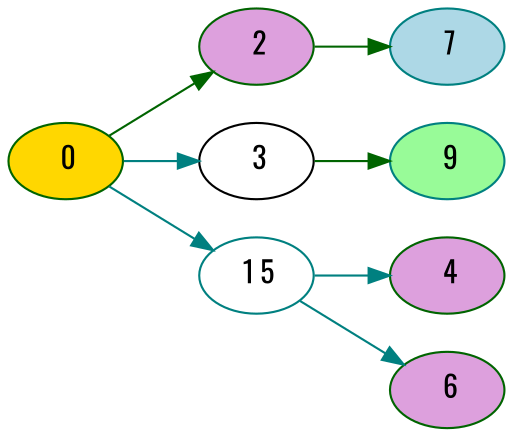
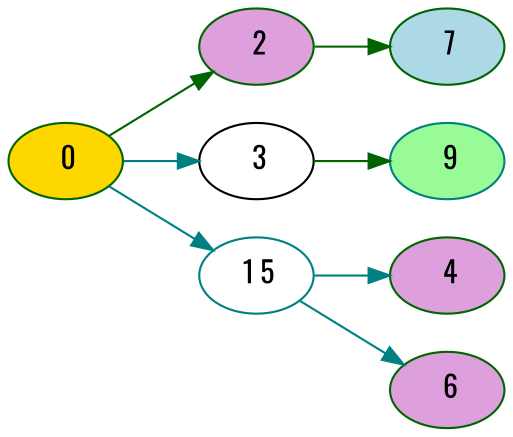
(447, 47) -> (447, 47)
